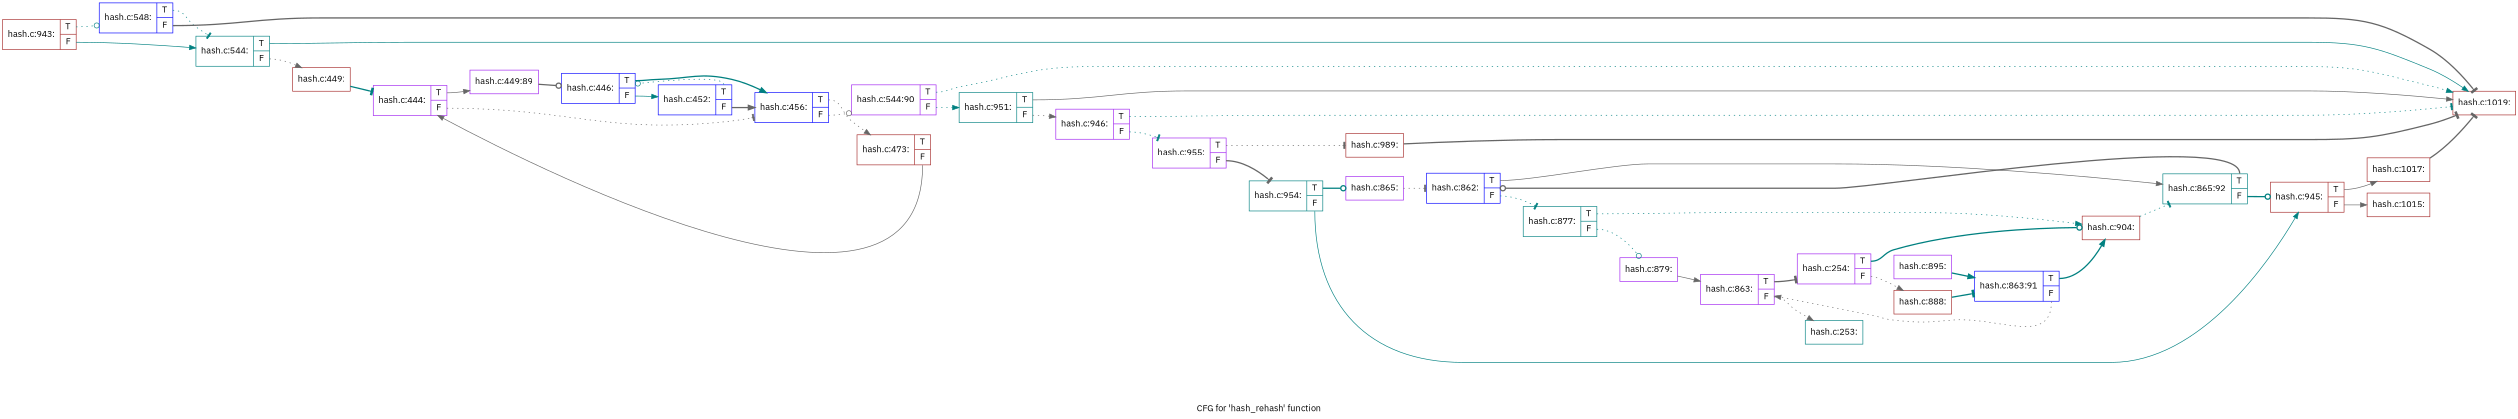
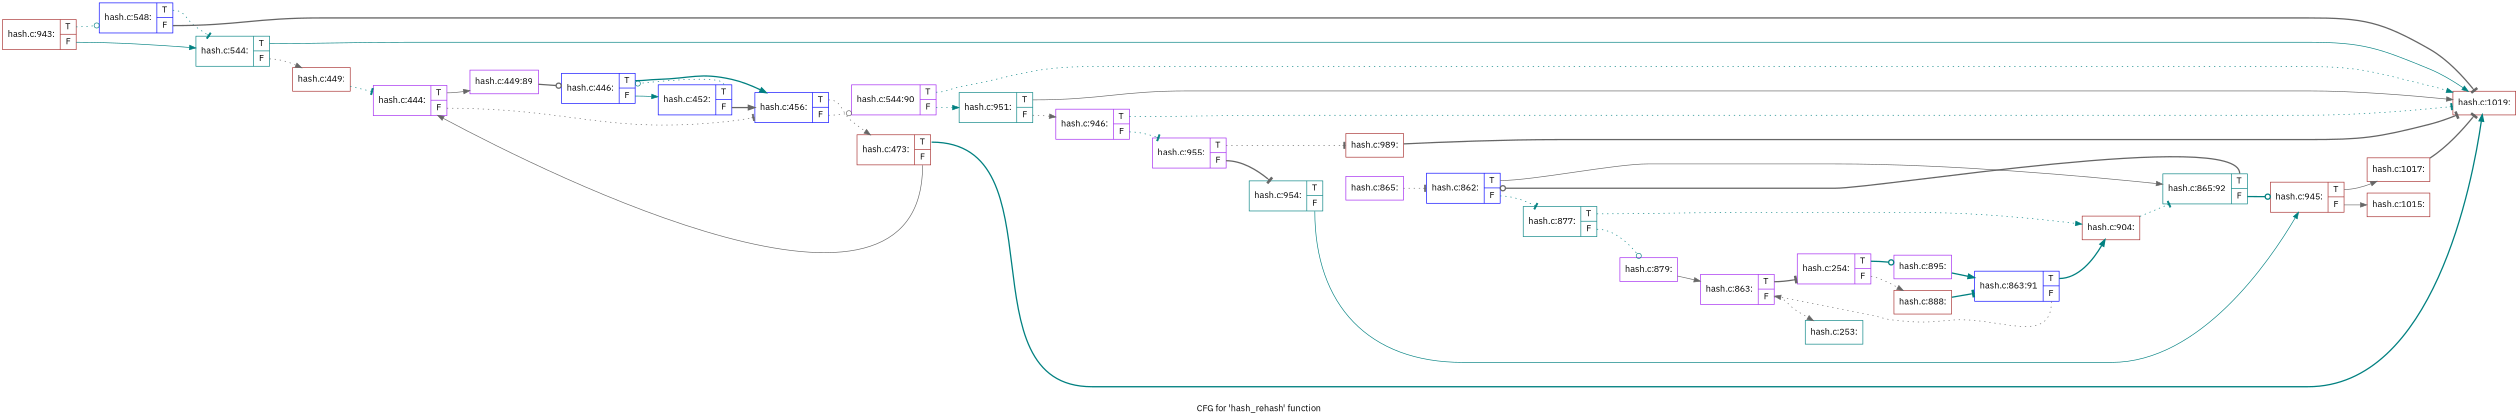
(360, 89) -> (360, 89)
(1332, 188) -> none
(1972, 234) -> (1880, 261)
none -> (1709, 387)
